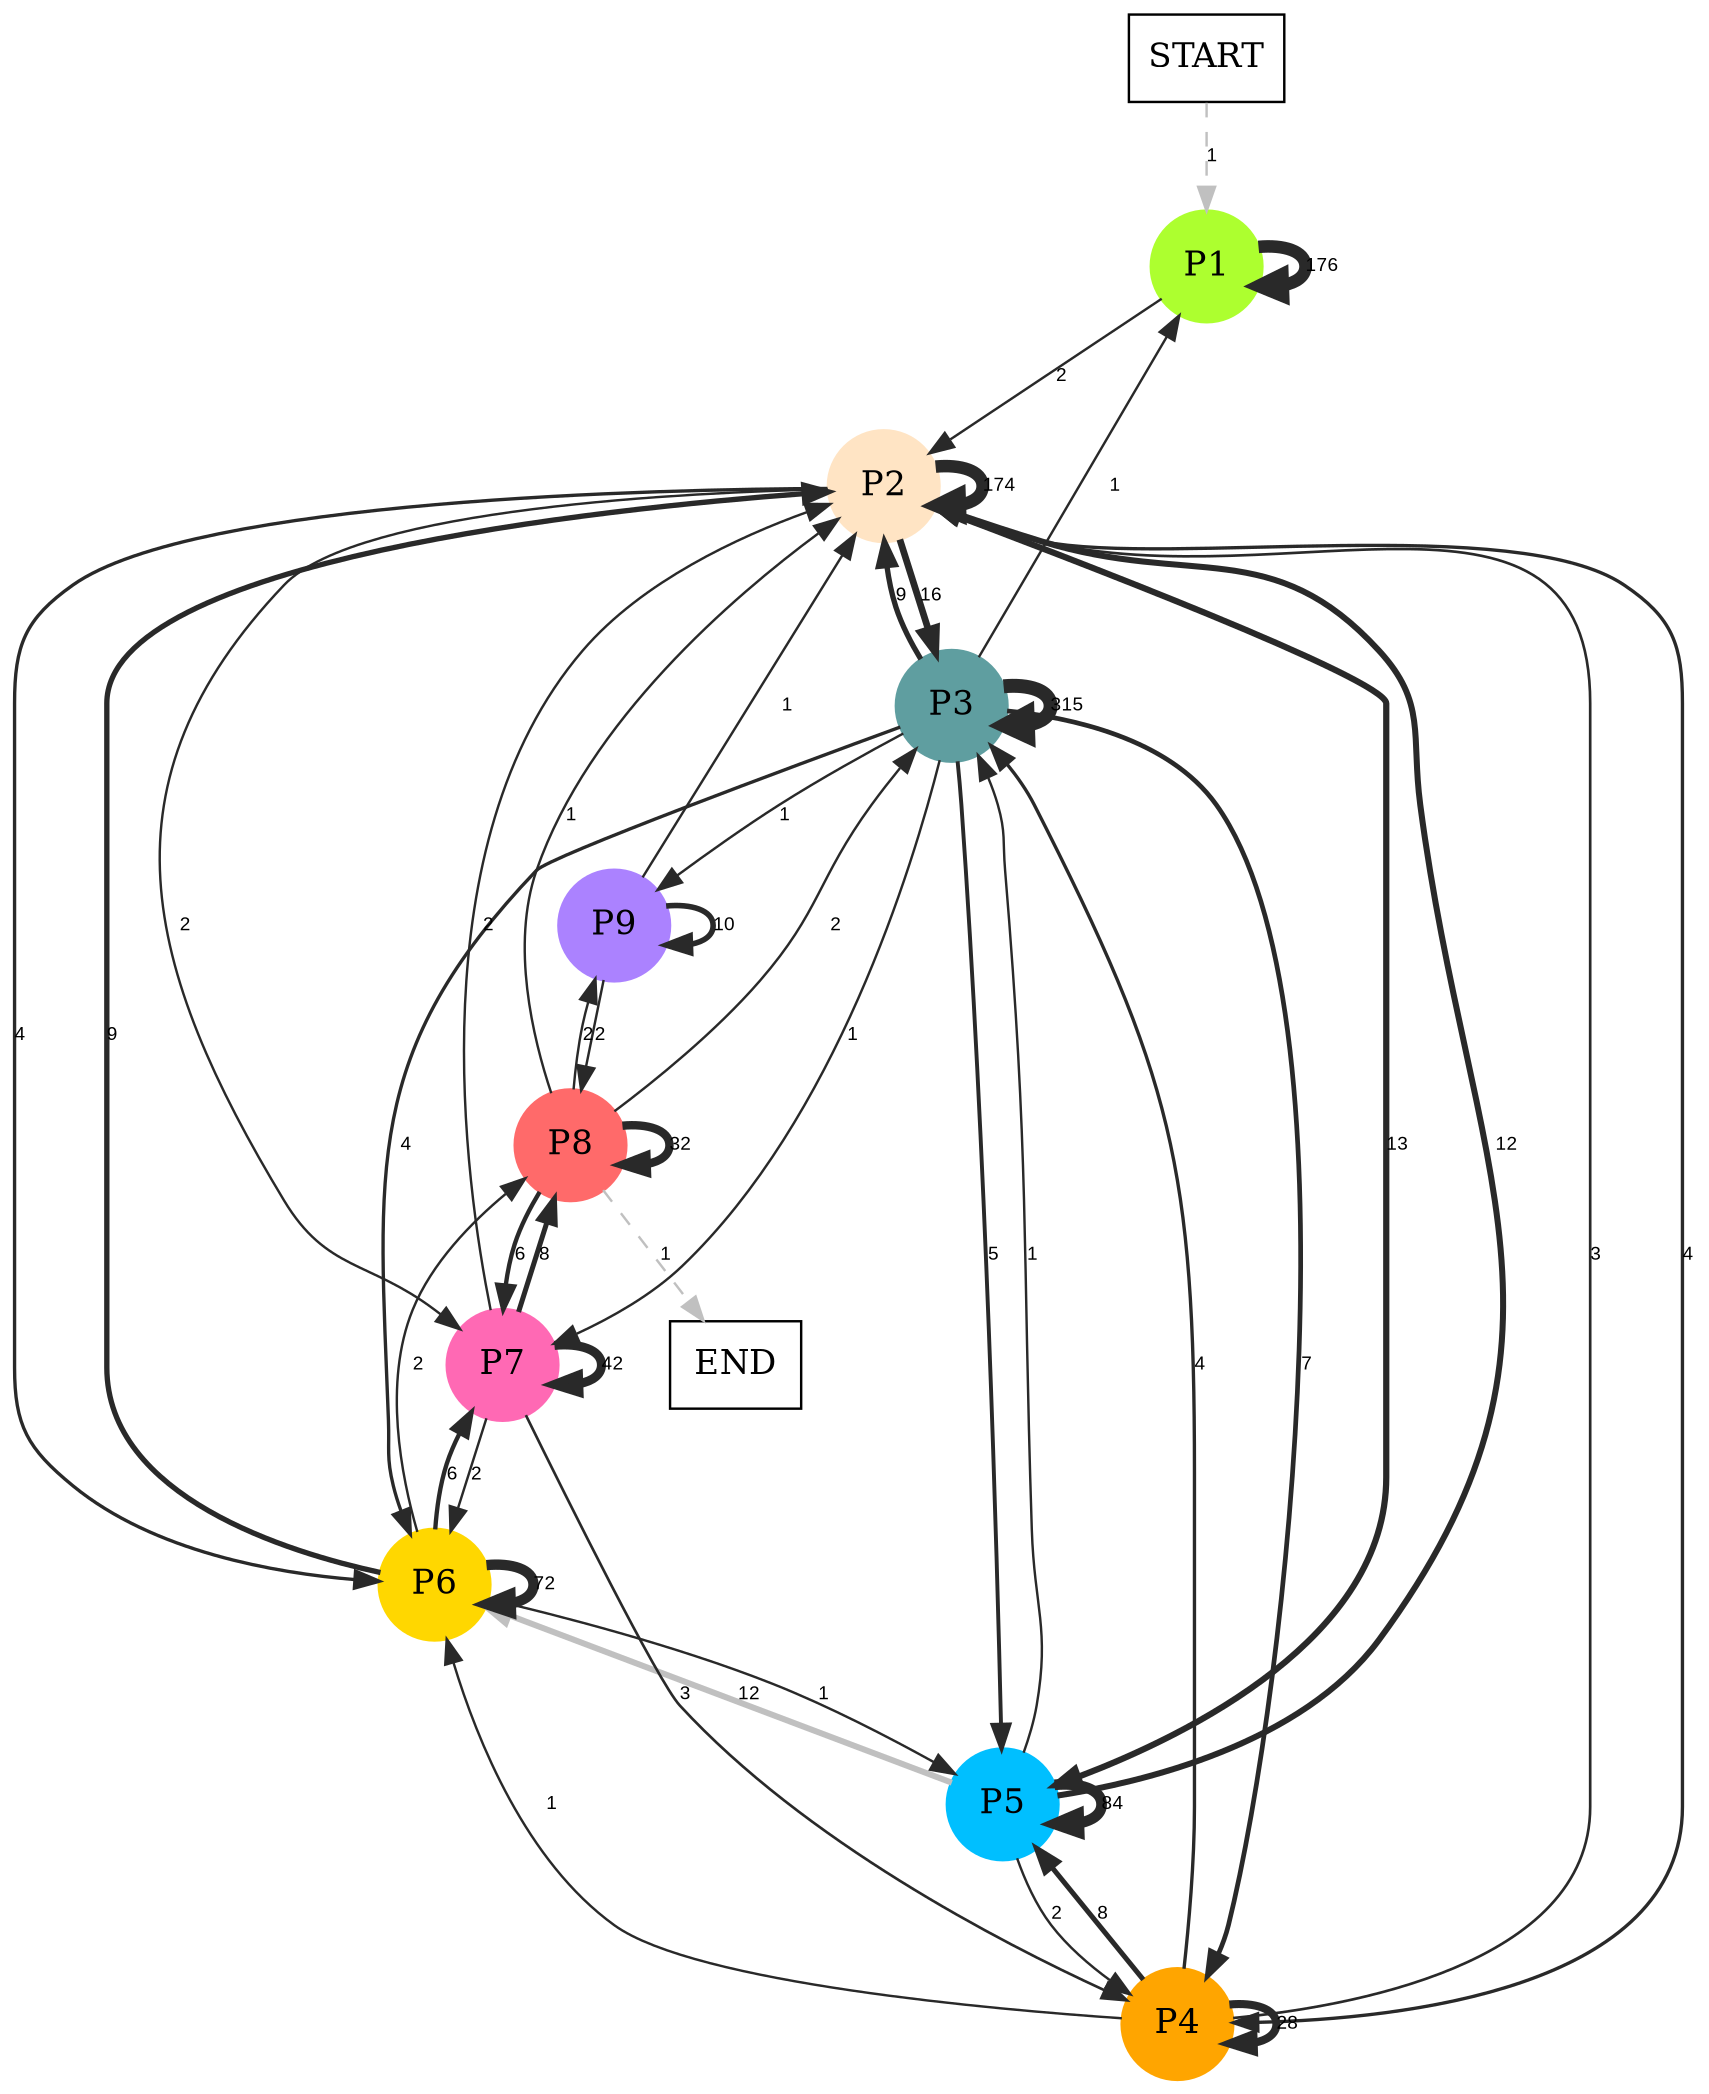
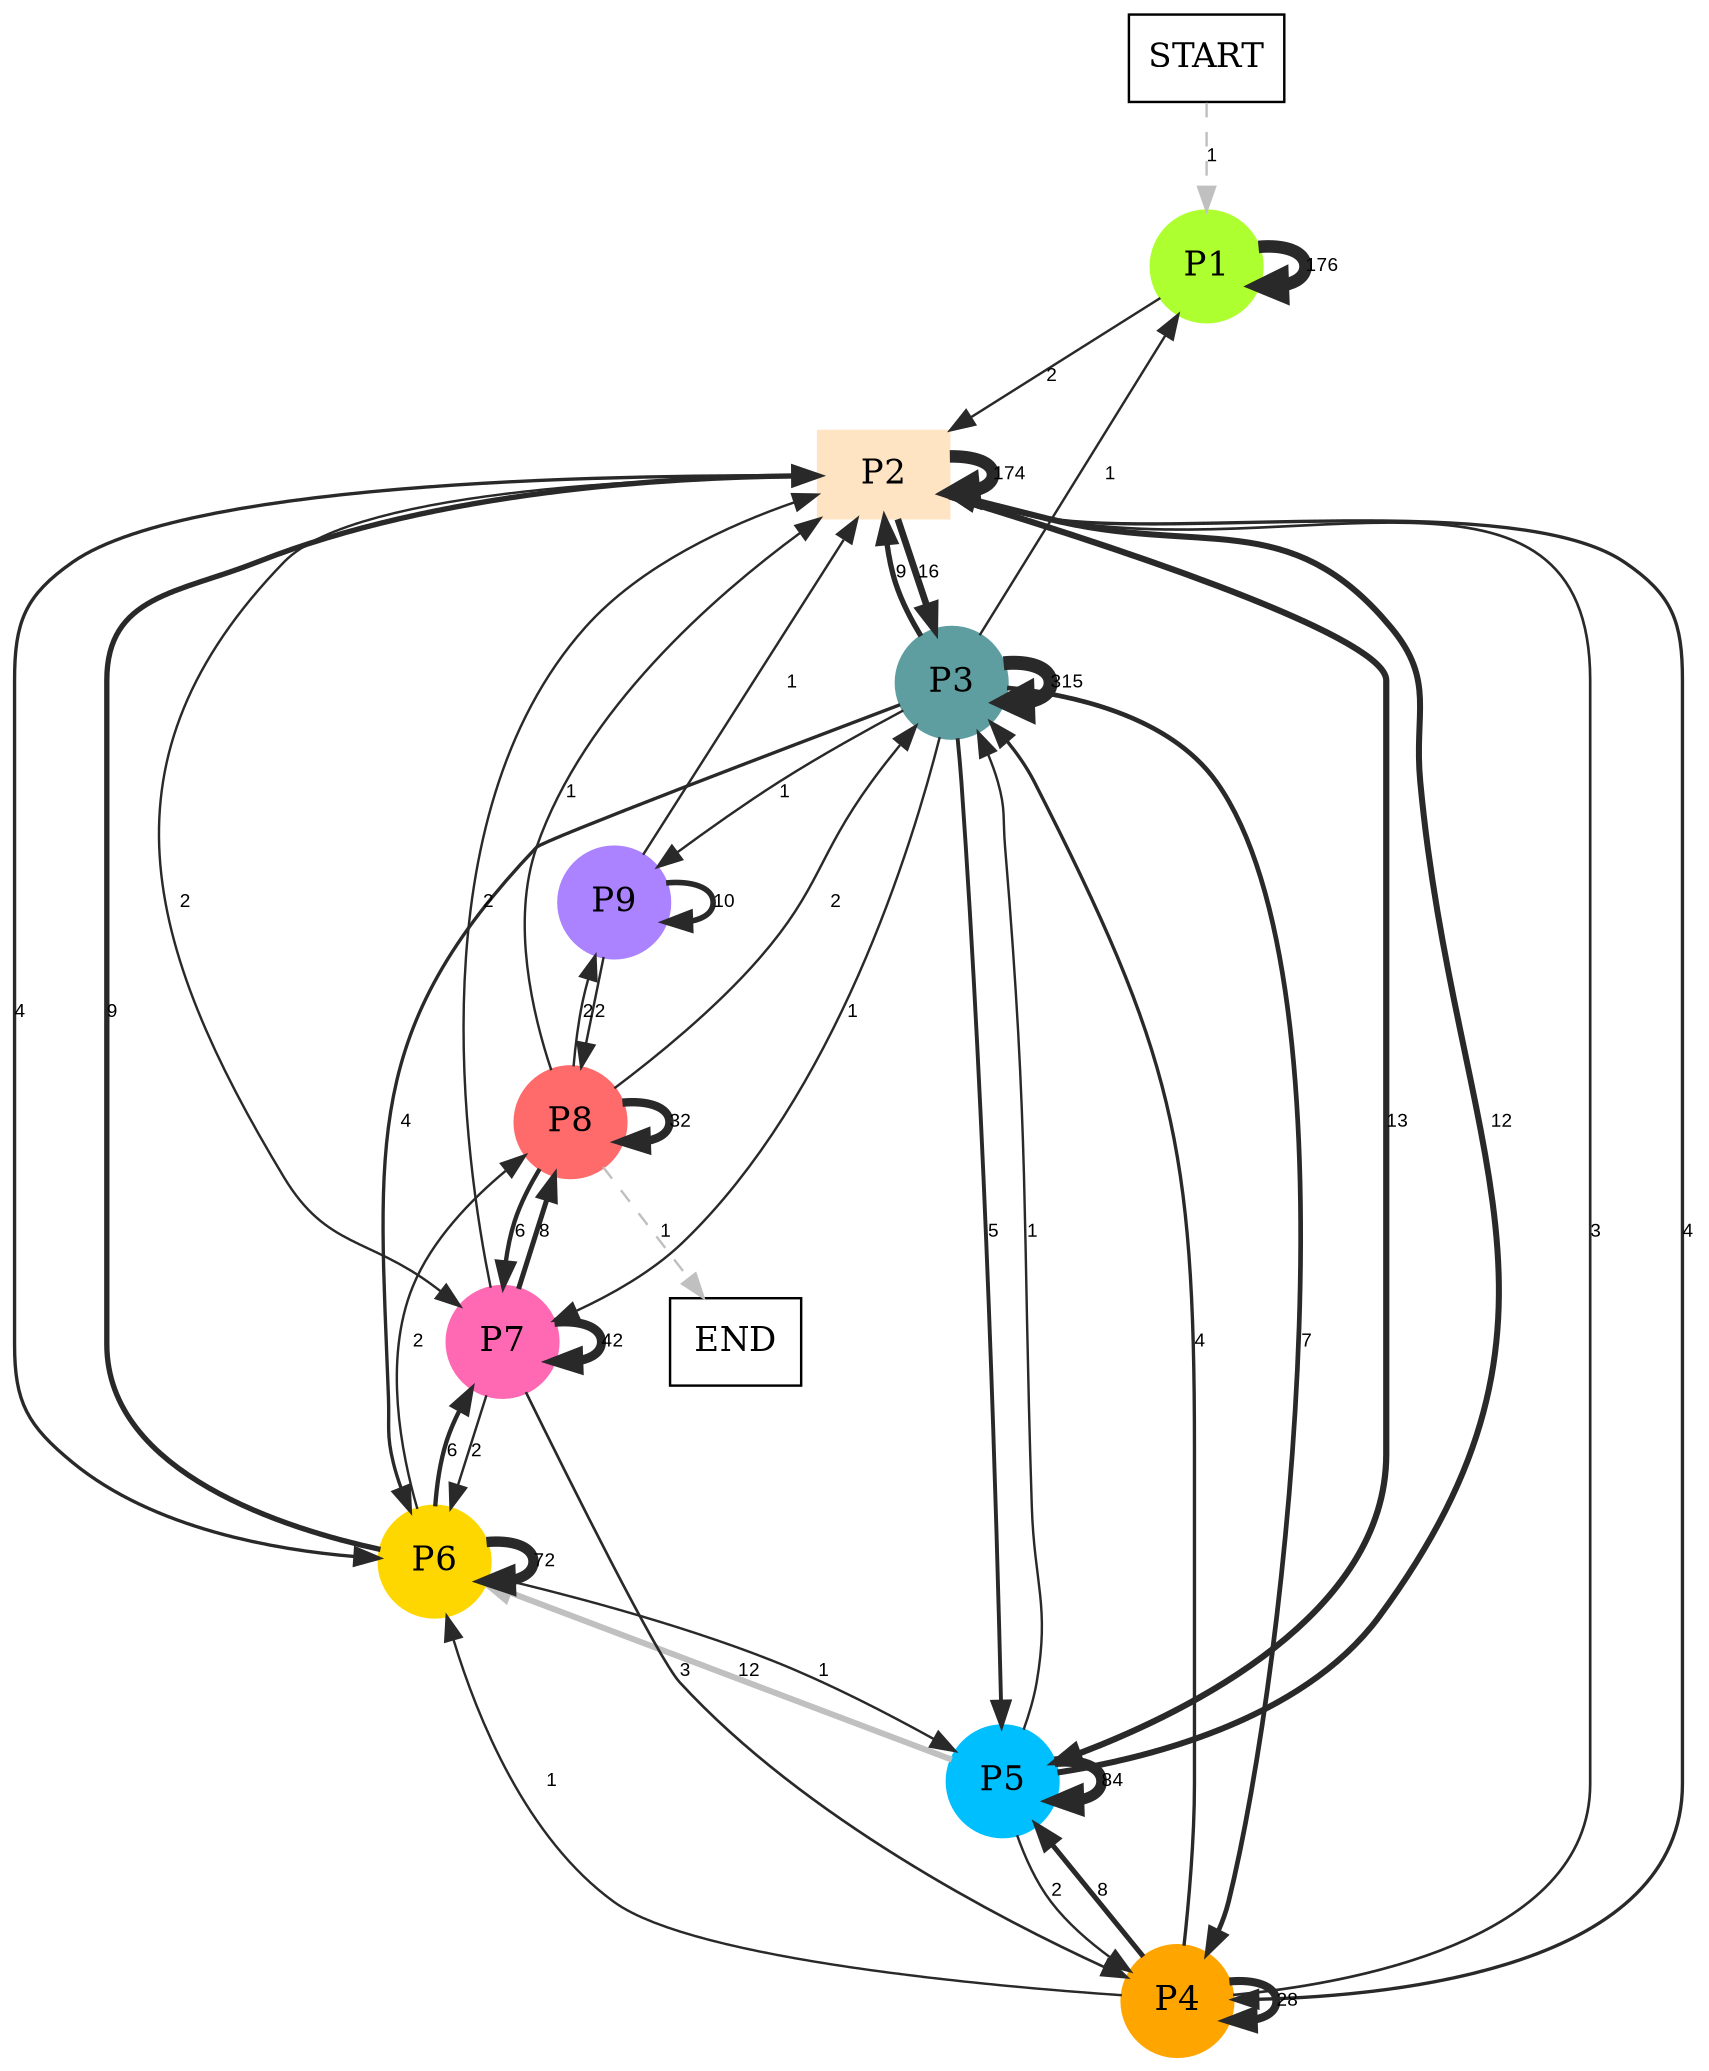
(884, 486) -> (884, 475)
